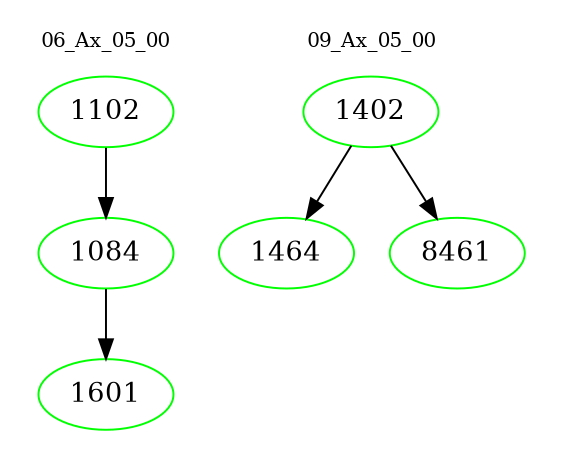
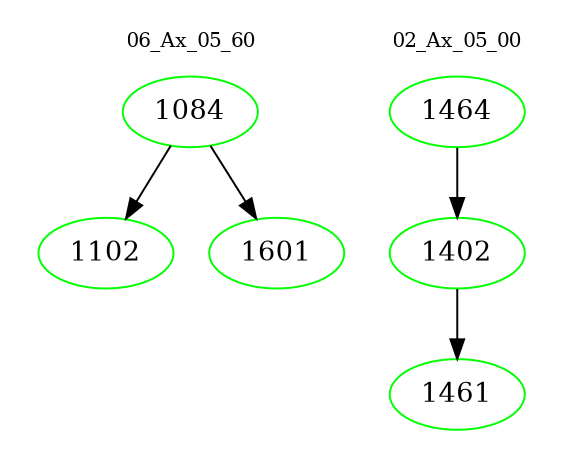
(106, 42) -> (191, 42)
(372, 42) -> (457, 42)
(106, 173) -> (154, 174)
(334, 174) -> (457, 173)
(457, 253) -> (457, 394)
